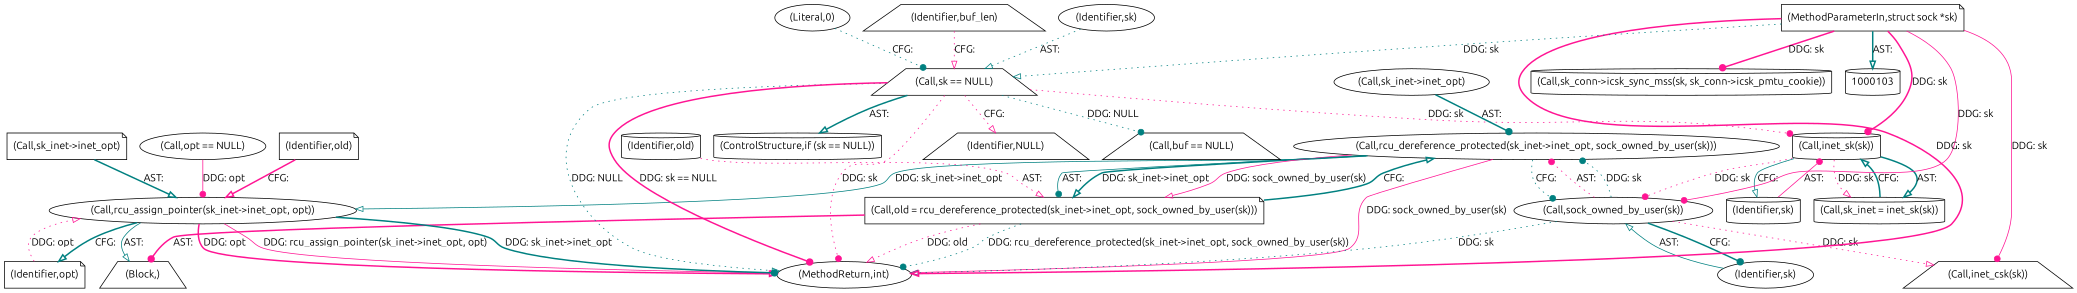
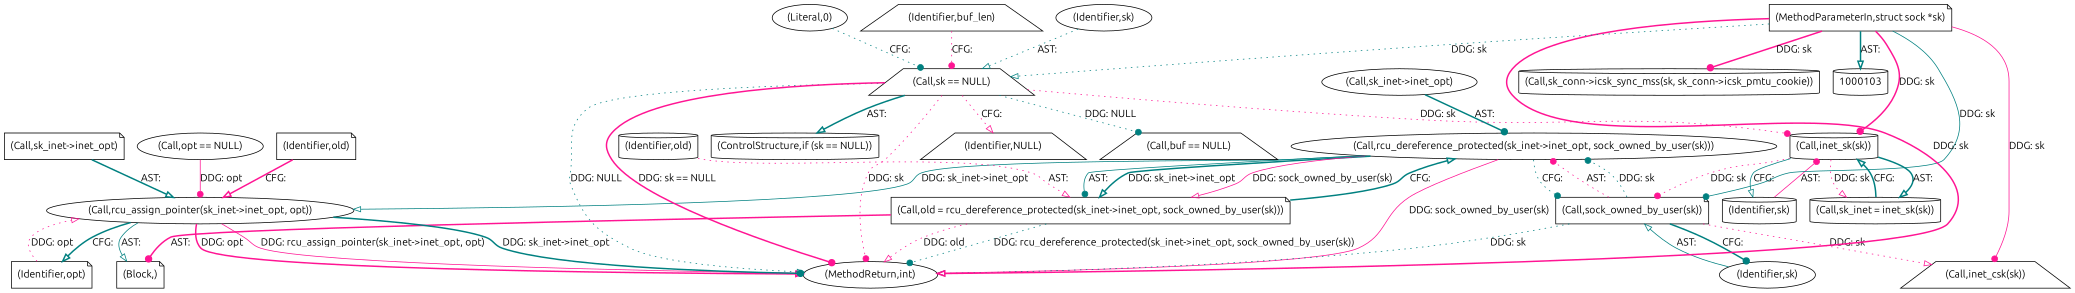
(954, 46) -> (952, 47)
(1893, 173) -> (1915, 167)
(1613, 211) -> (1632, 211)
(143, 275) -> (140, 275)
